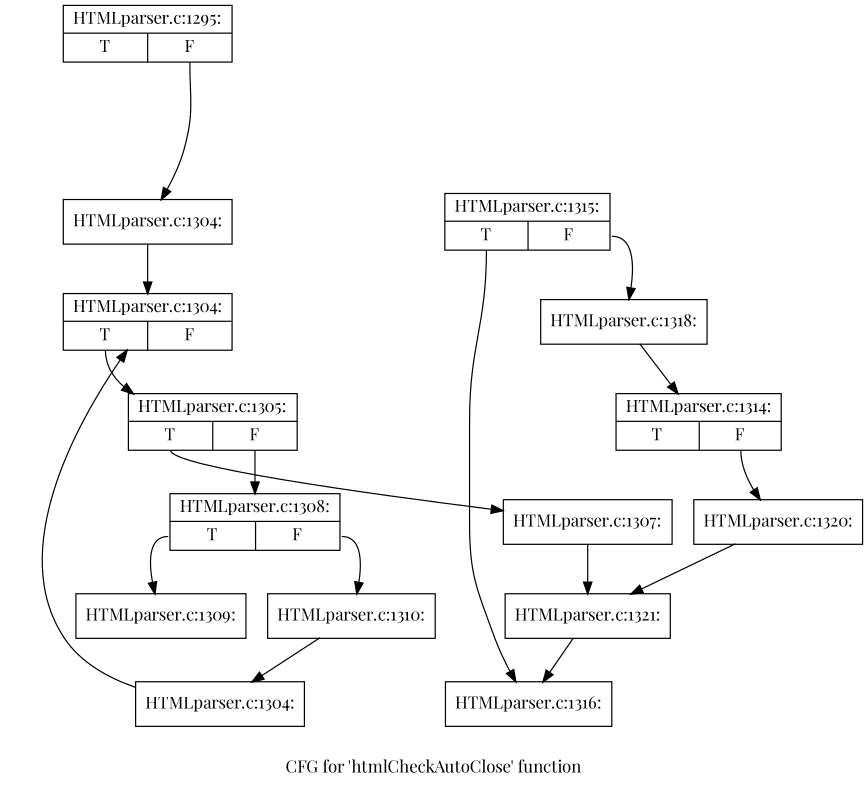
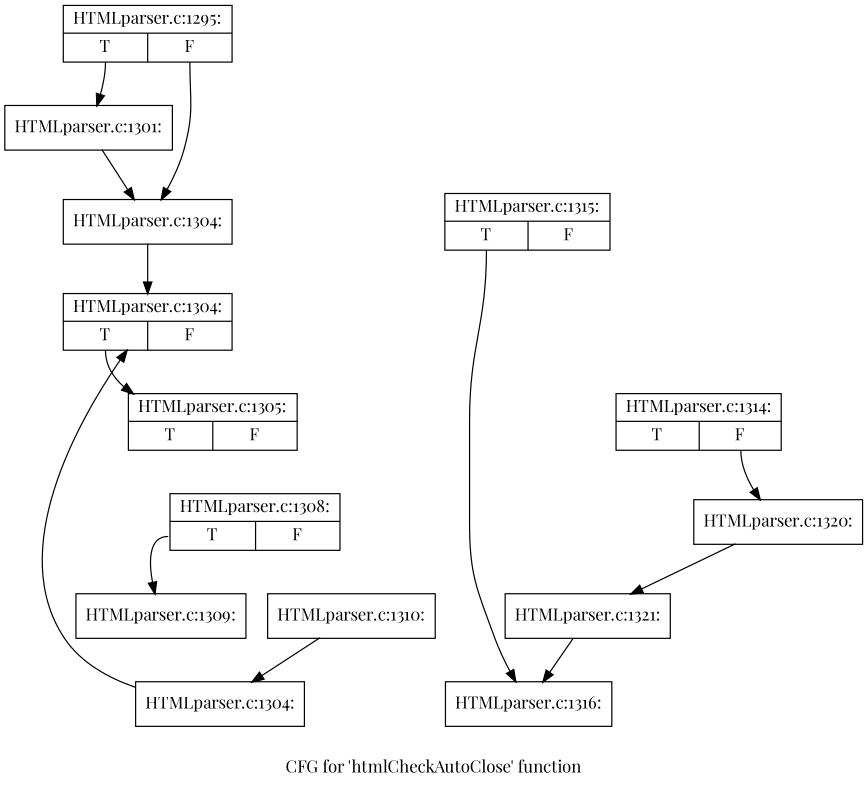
none -> (89, 128)
(624, 322) -> none
(255, 466) -> none
(588, 522) -> none
(359, 554) -> none
